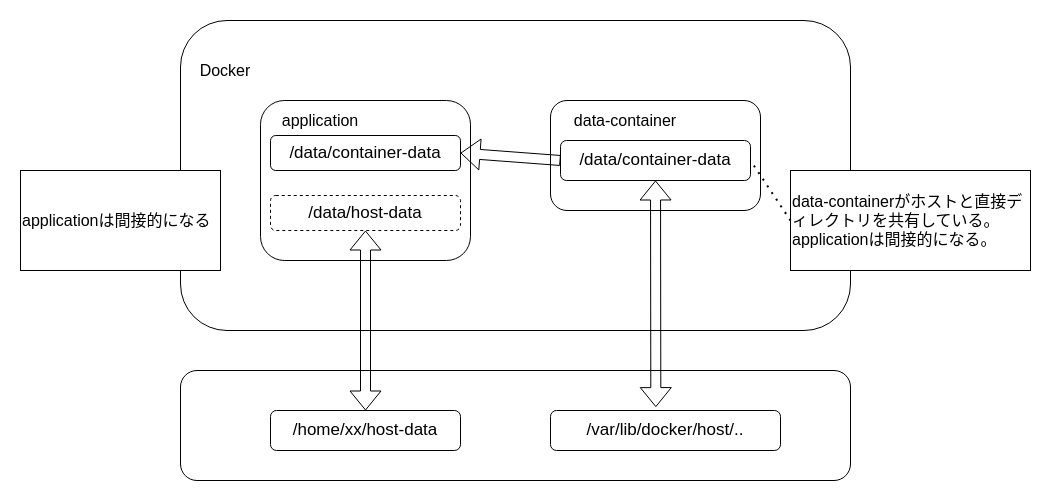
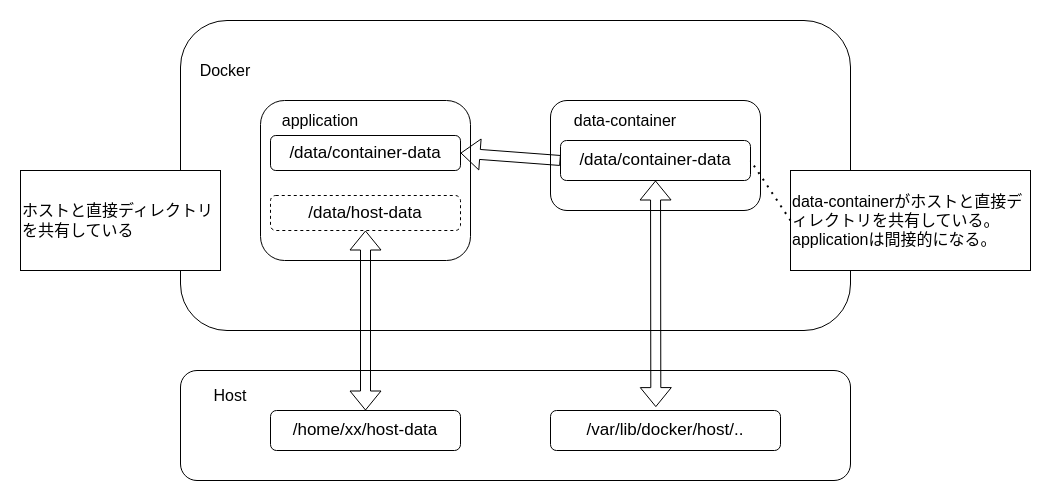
(122, 221) -> (122, 221)
none -> (231, 396)
